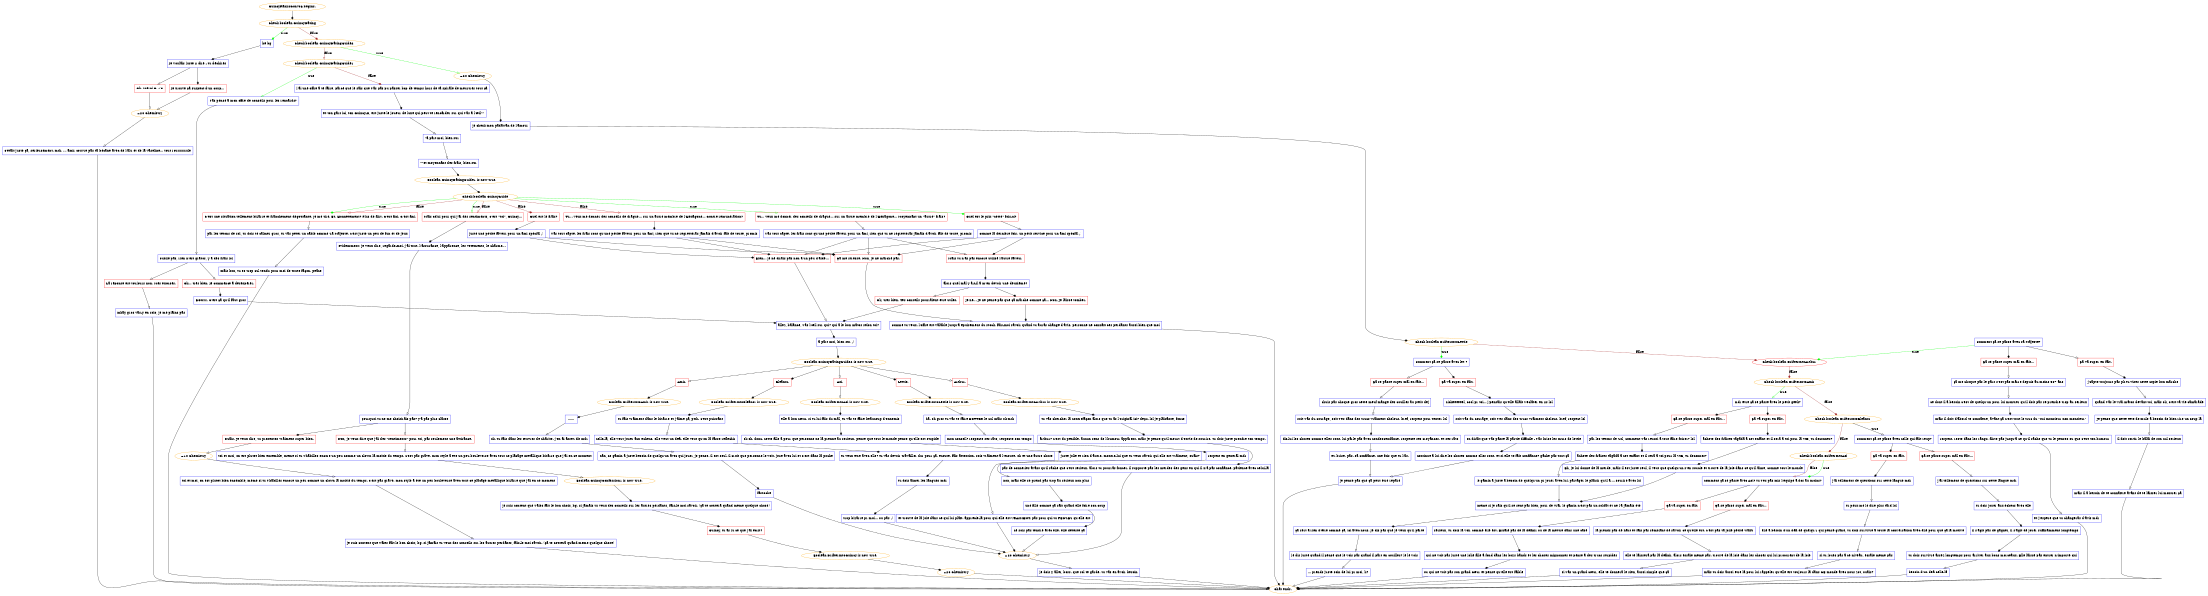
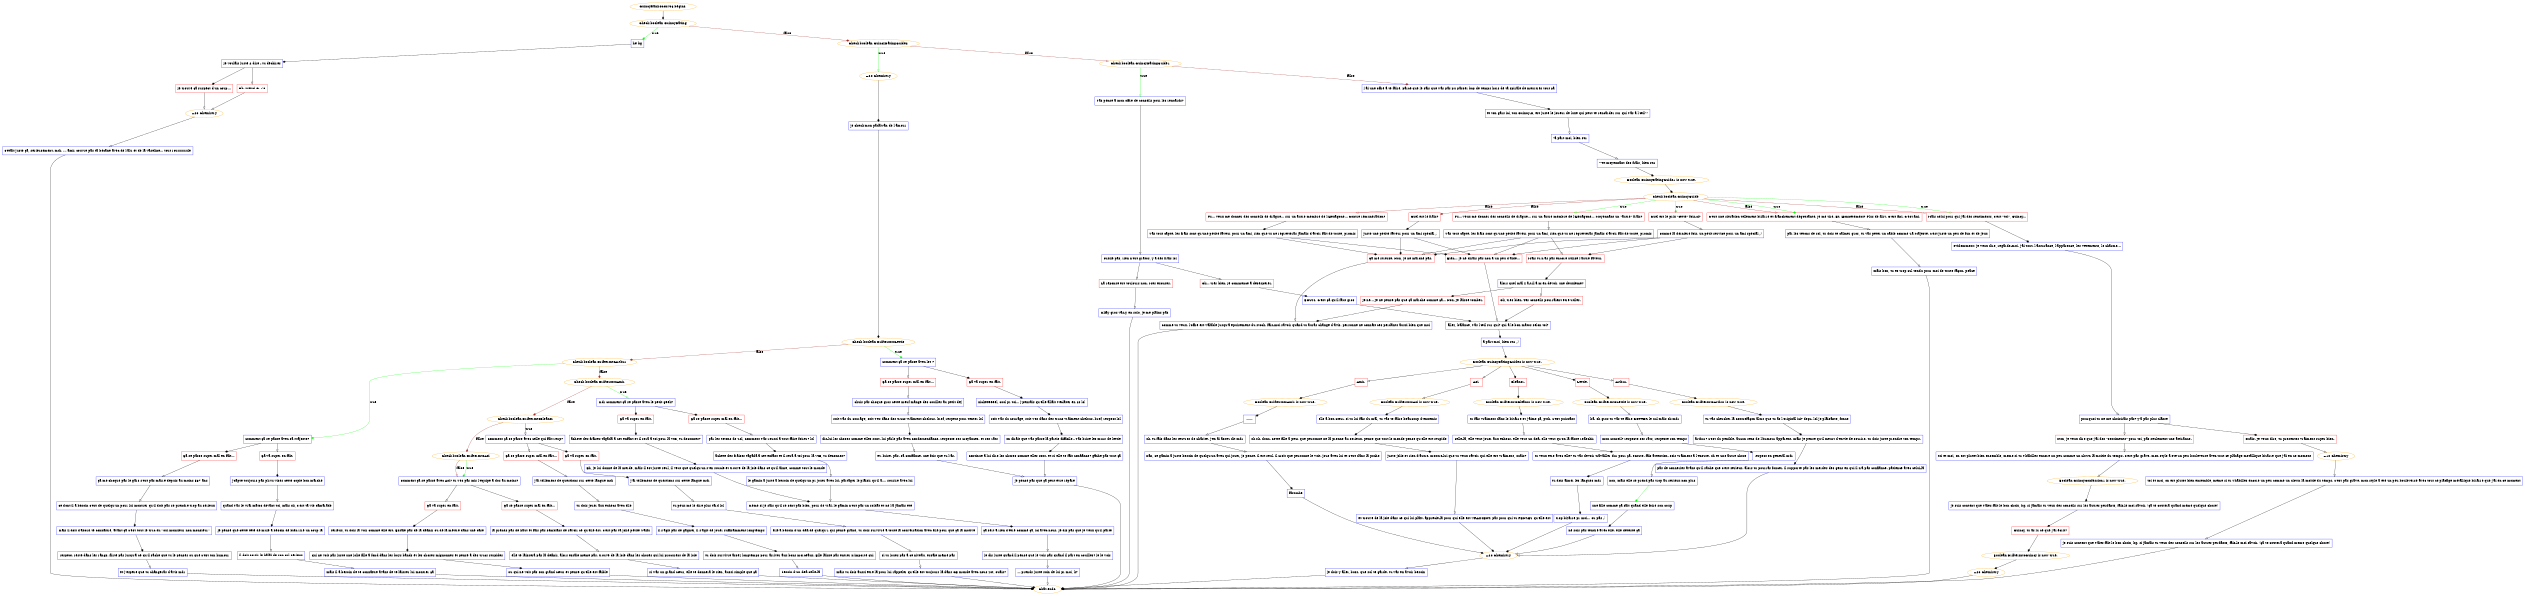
(1897, 352) -> (417, 372)
(1789, 362) -> (599, 362)
(1768, 402) -> (636, 402)
(1055, 492) -> (1643, 492)
